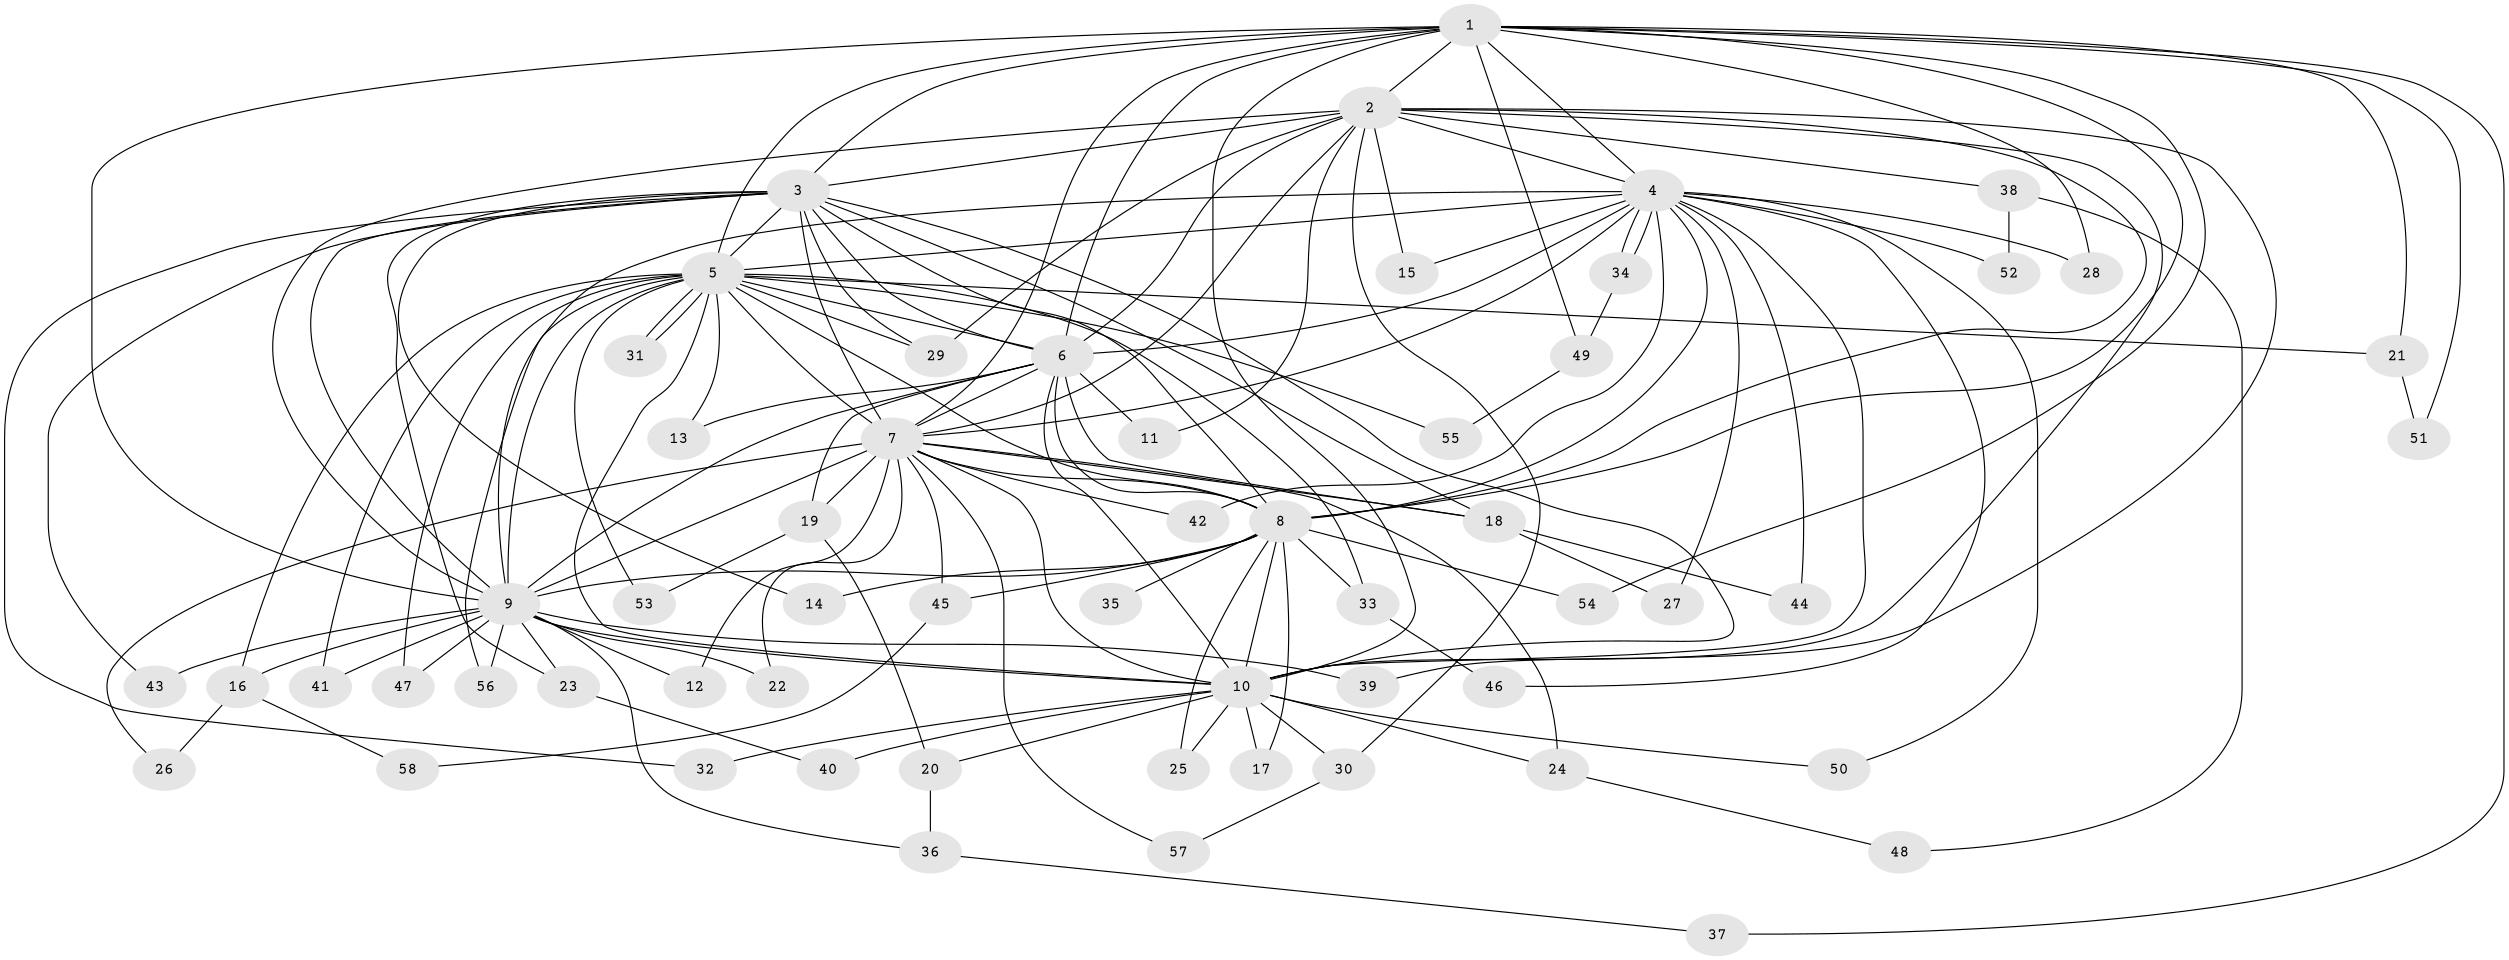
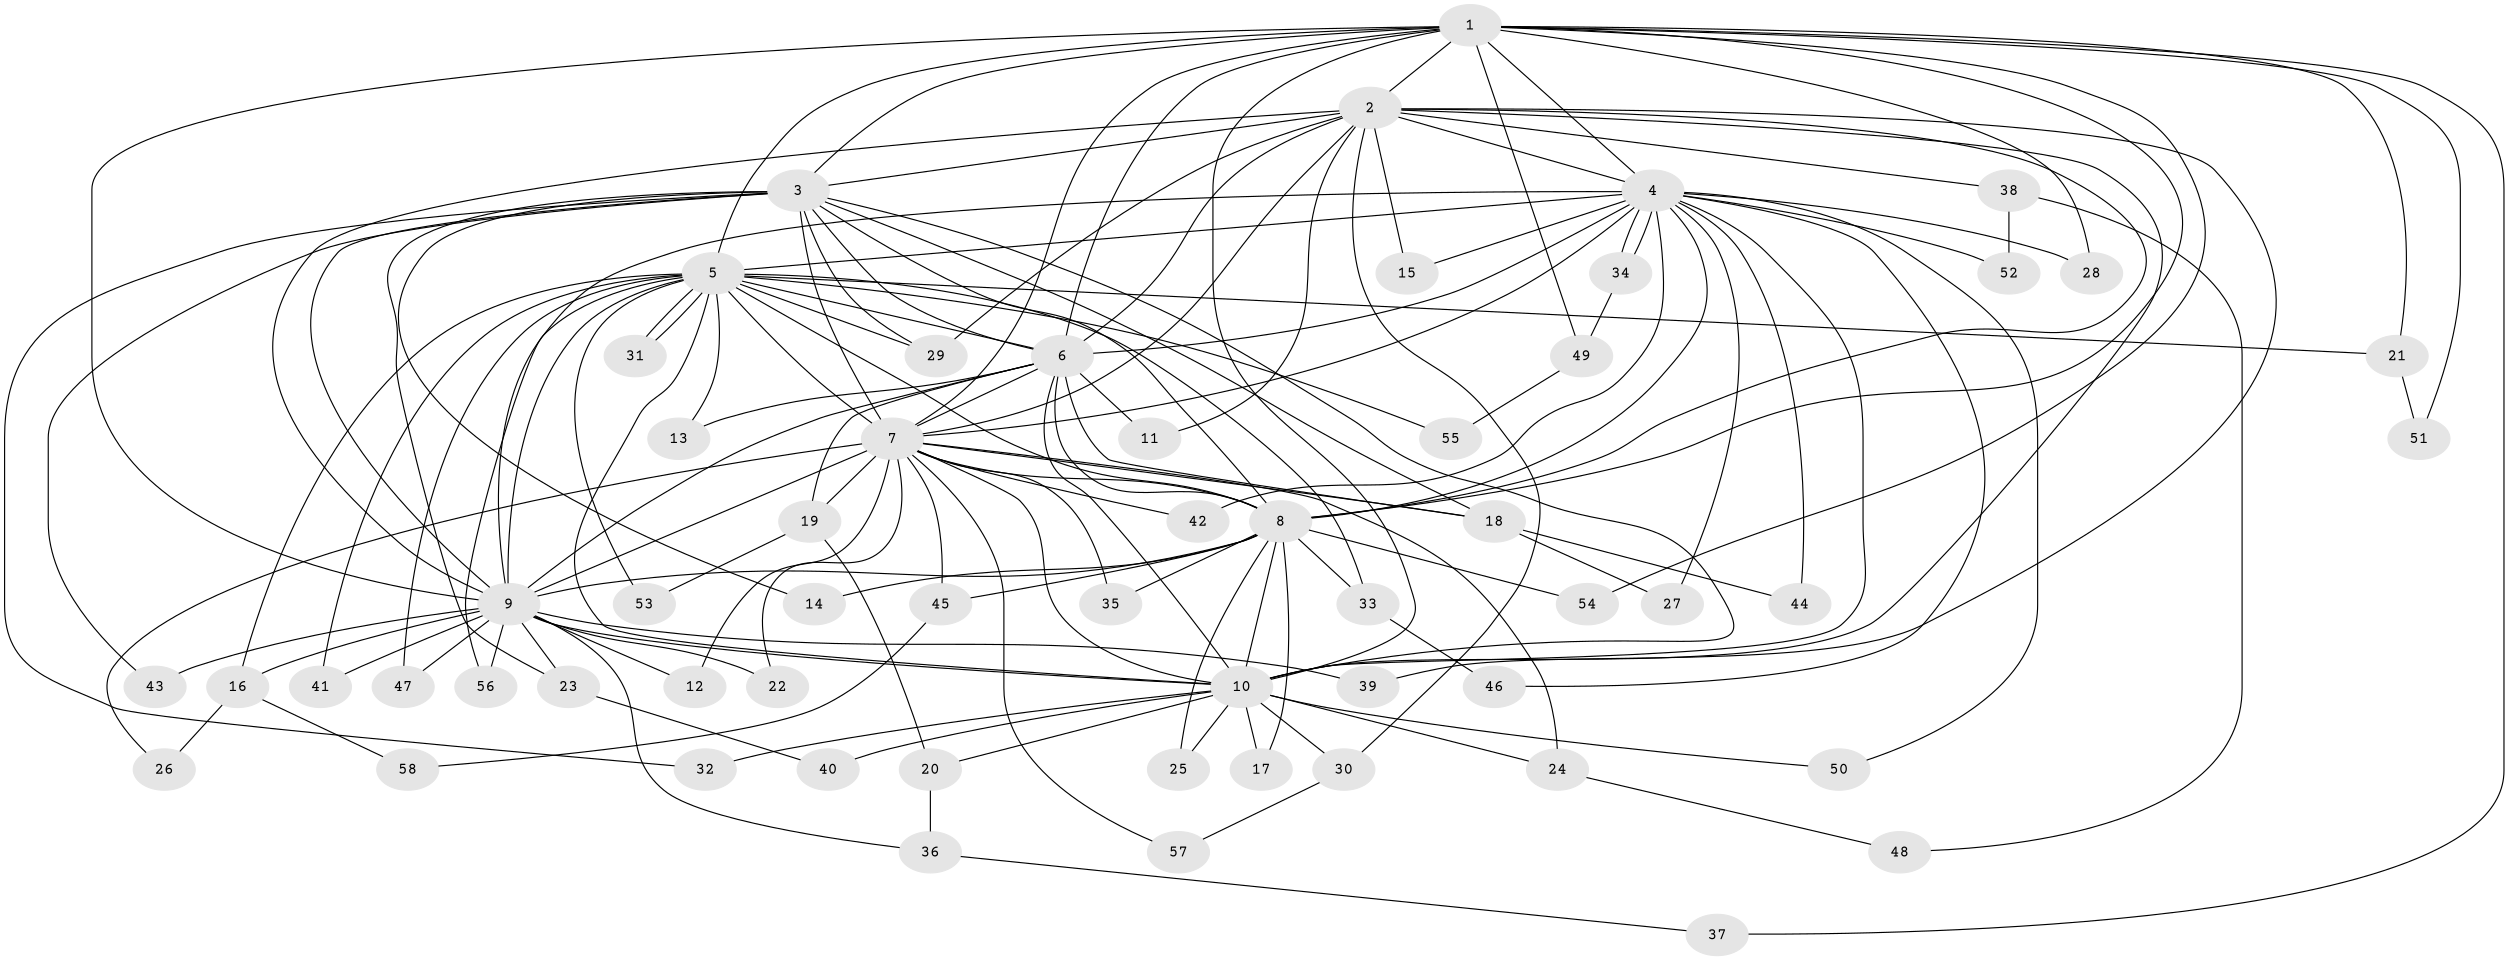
(763, 225) -> none
none -> (1059, 497)
